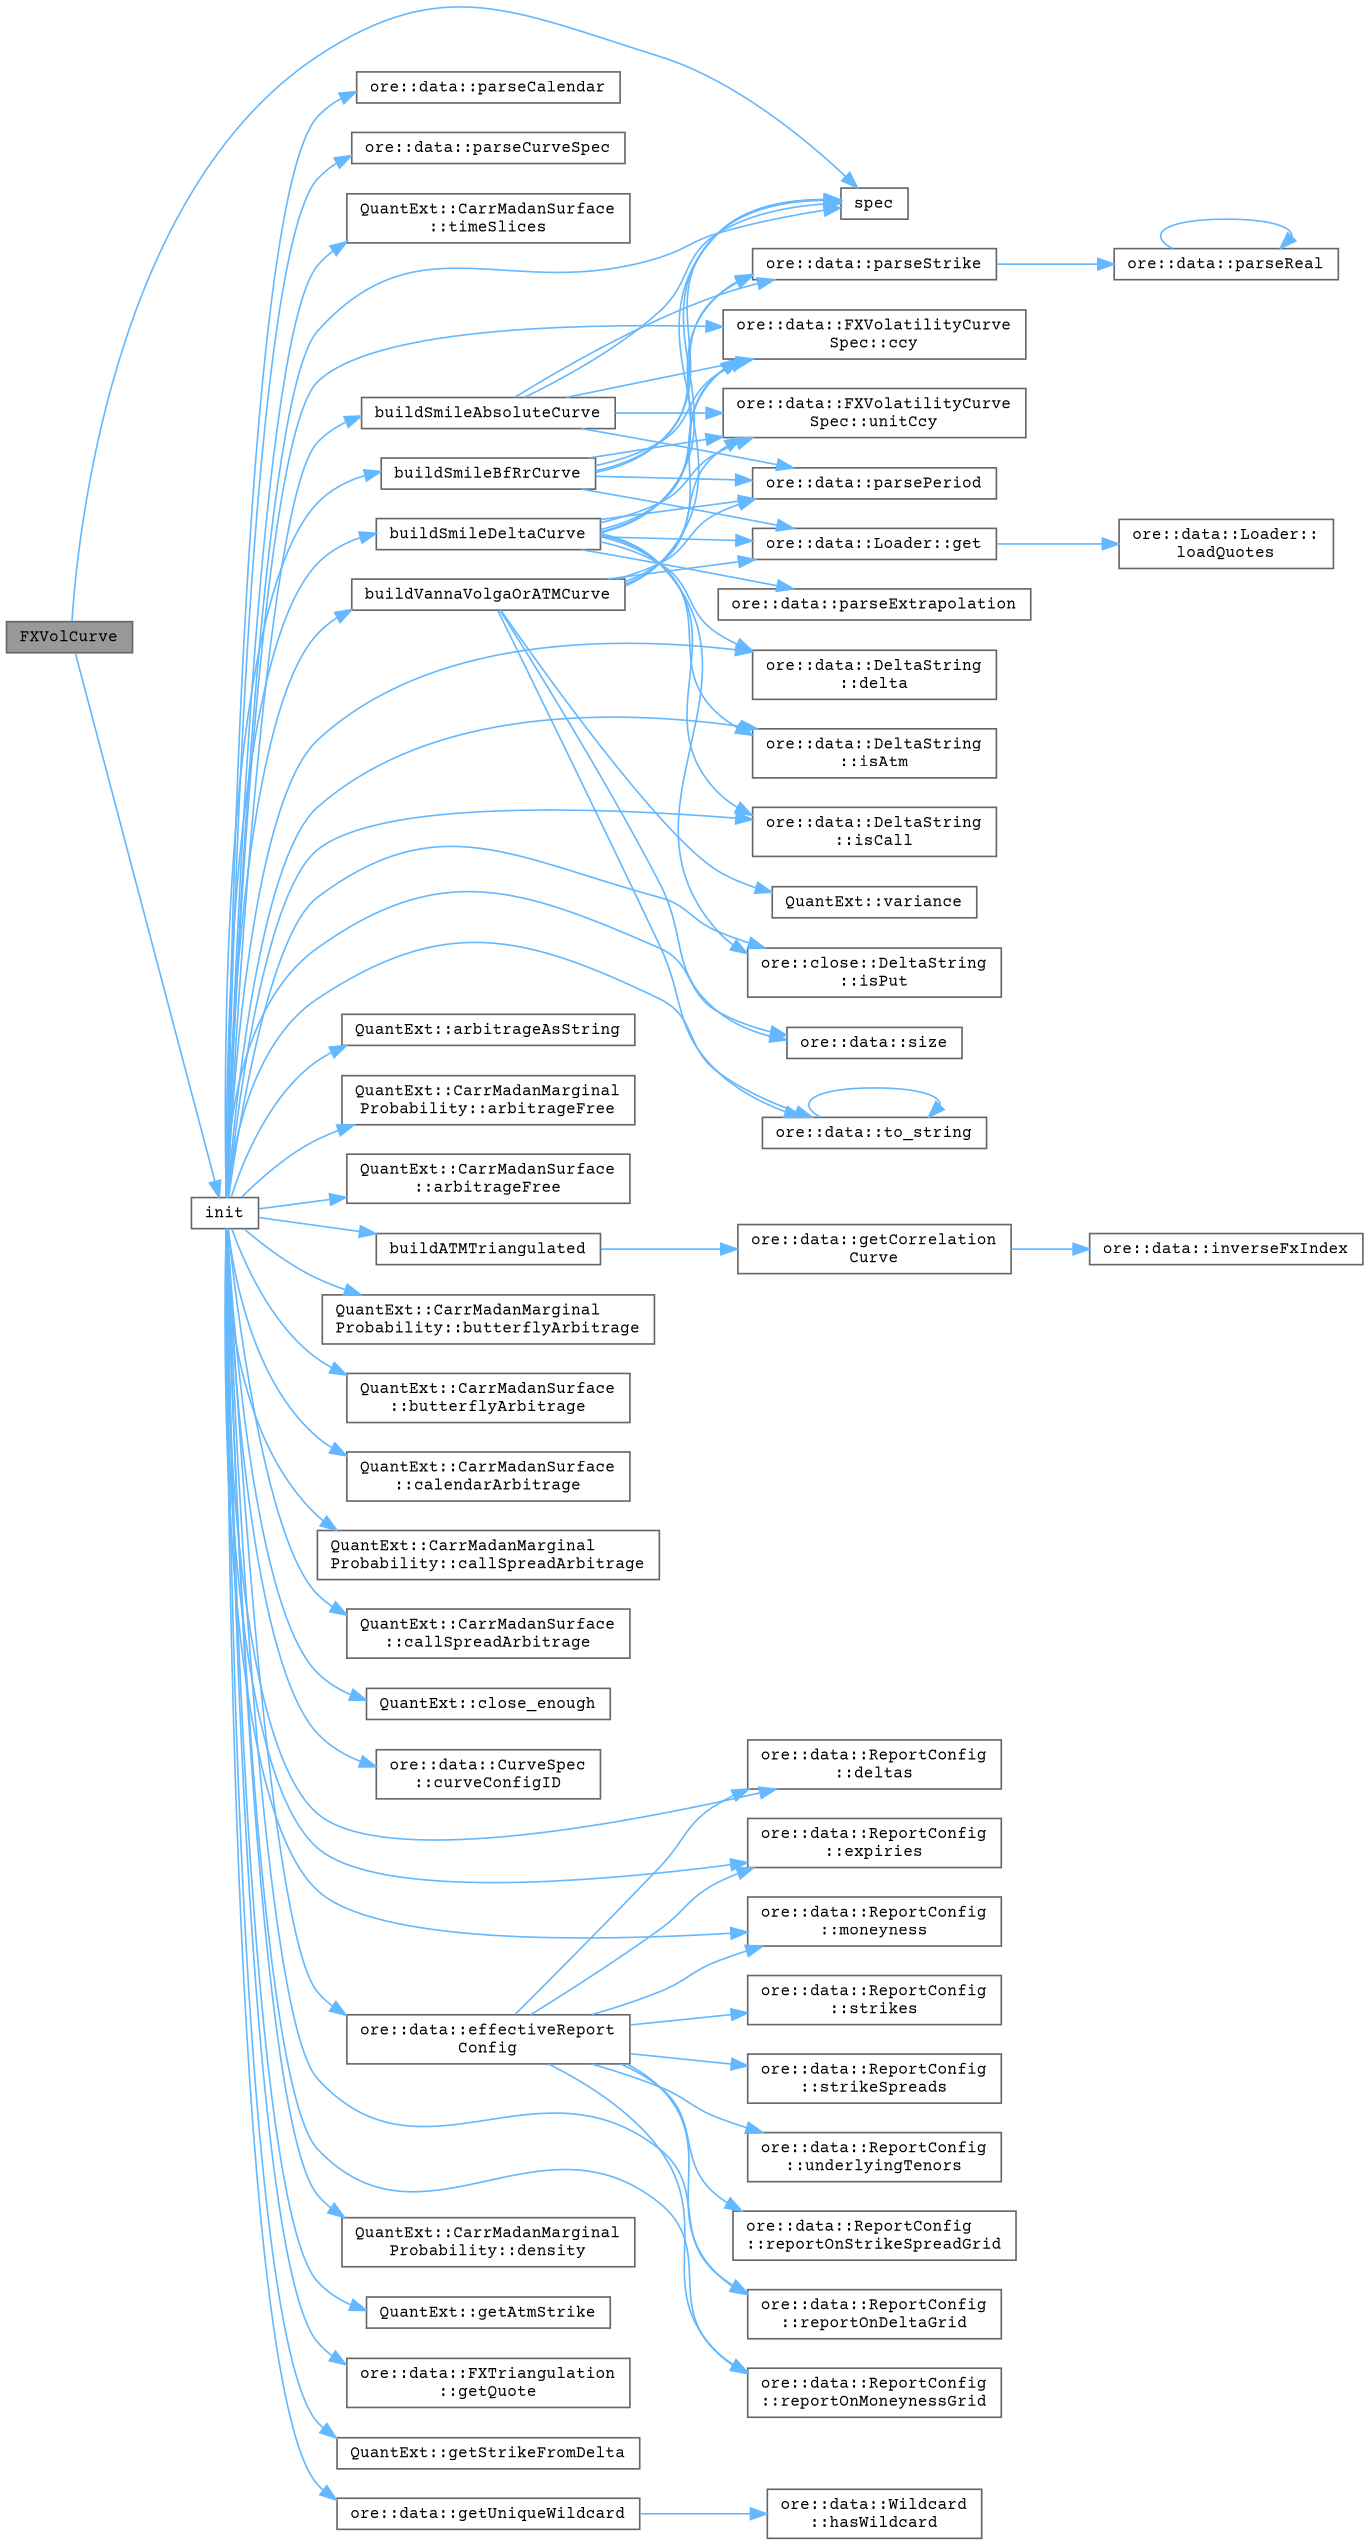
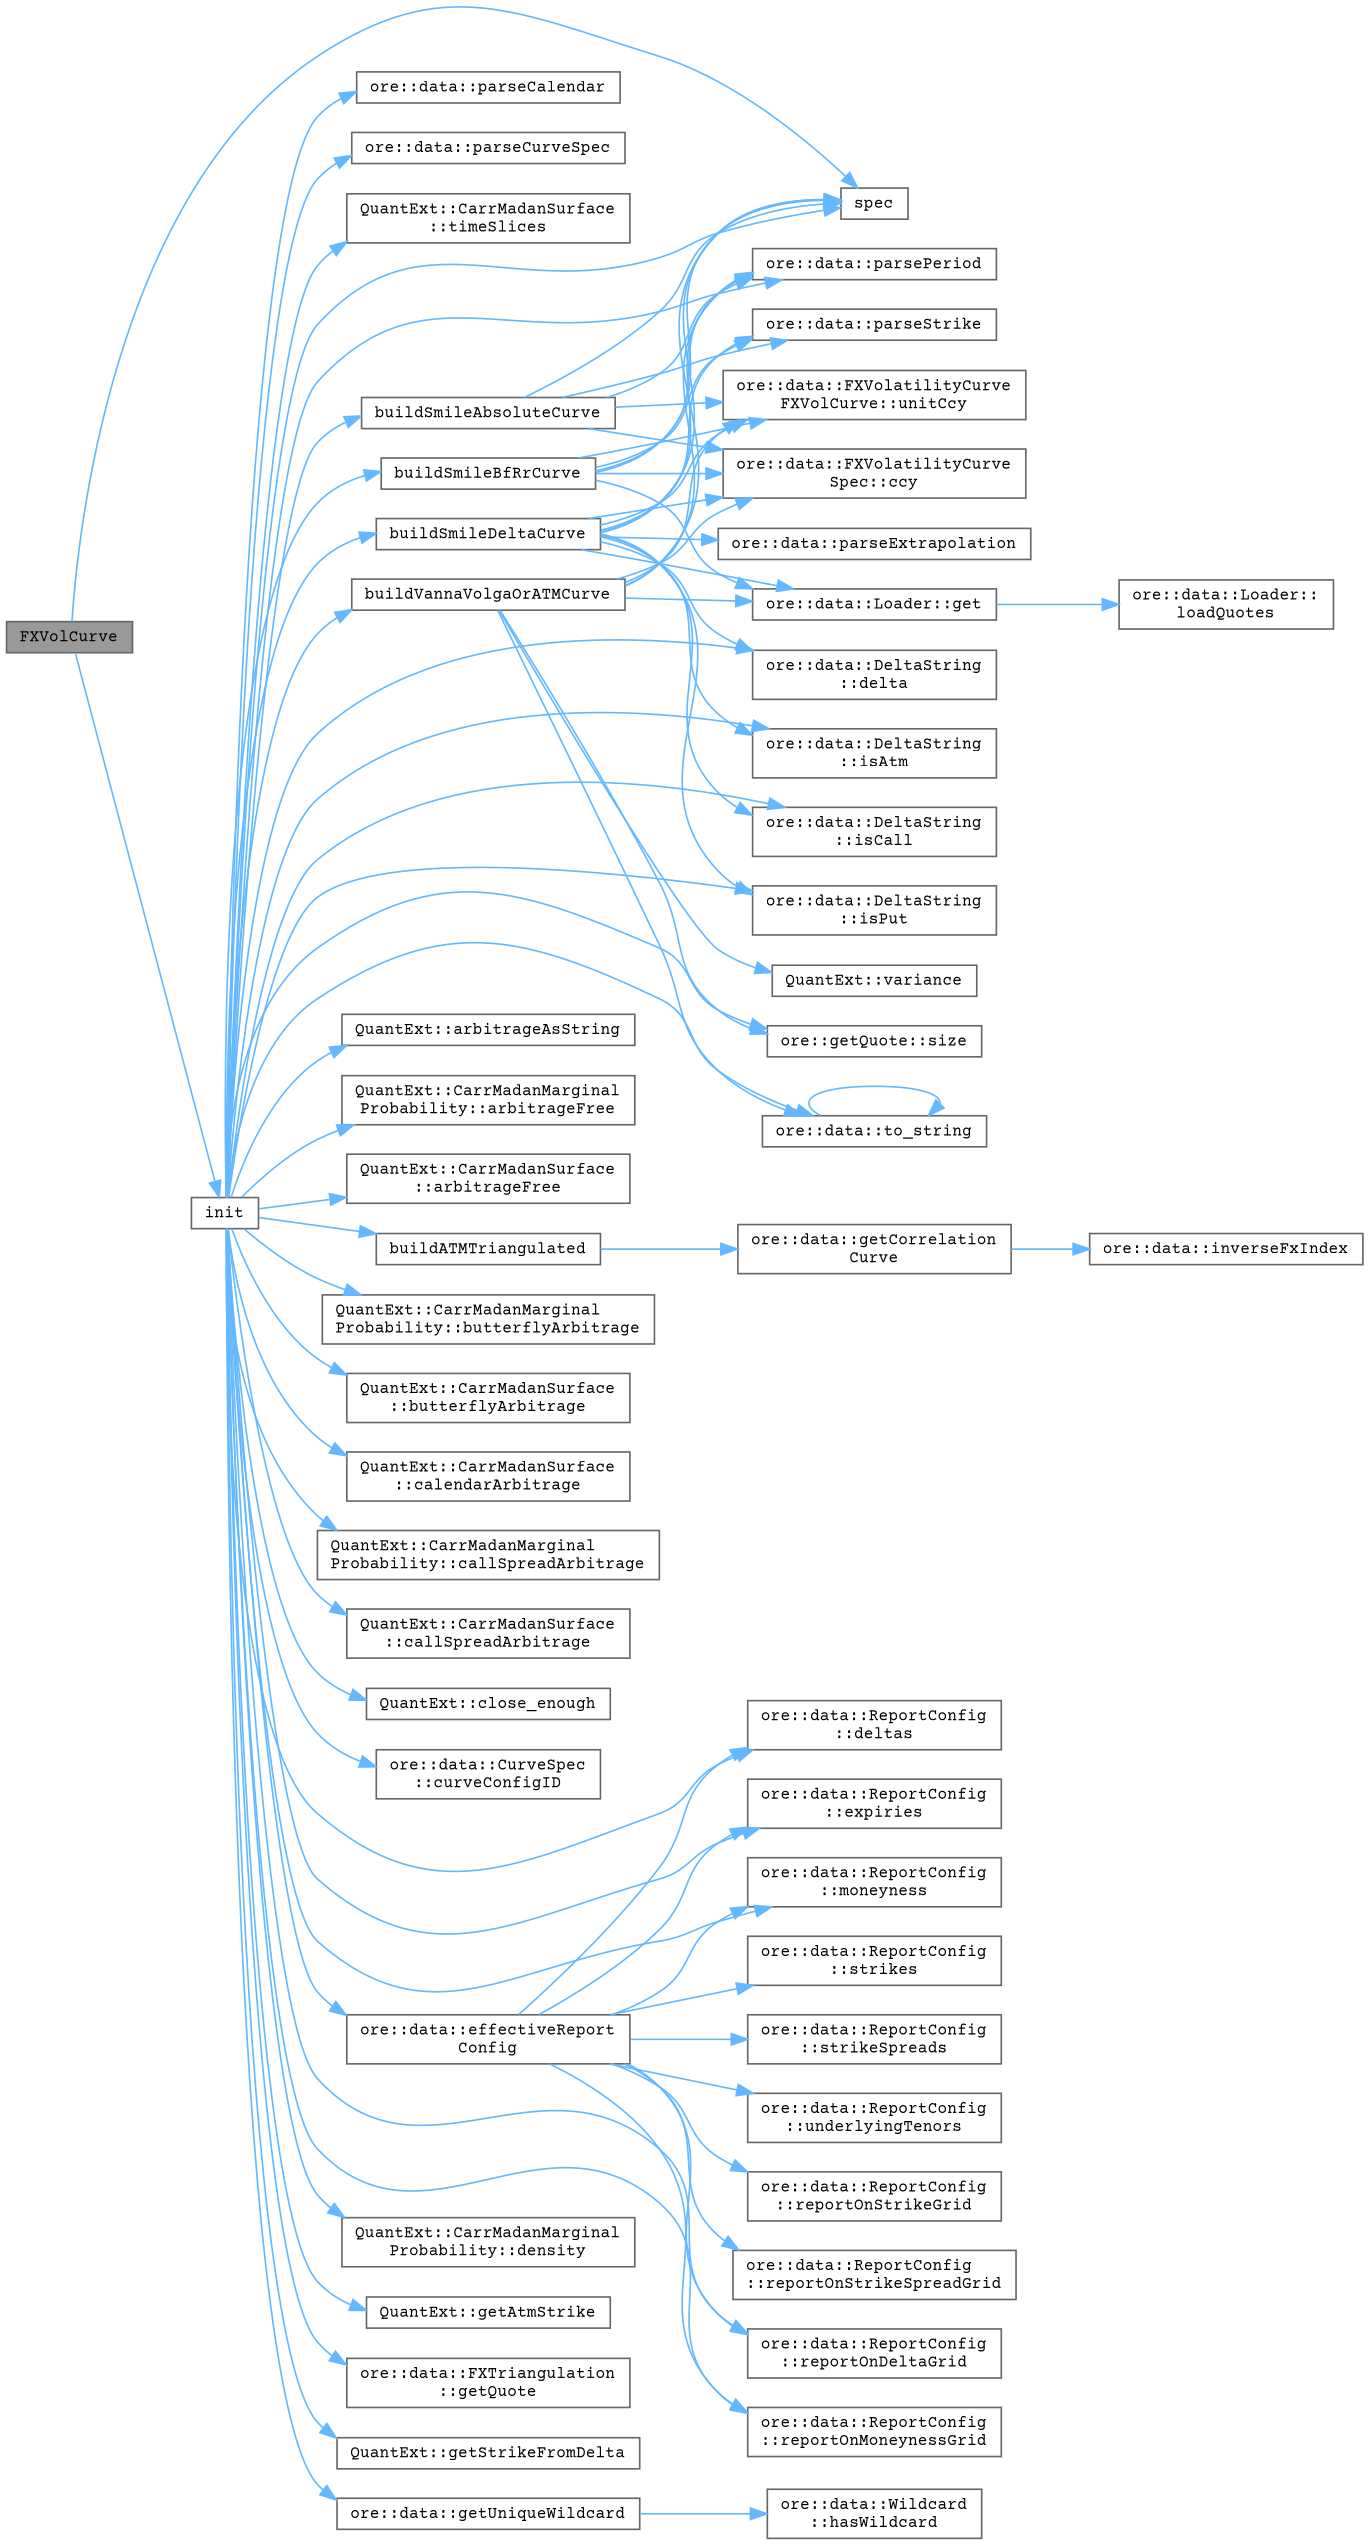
(1226, 264) -> none
(305, 409) -> (286, 488)
(875, 413) -> (875, 395)
(875, 973) -> (875, 910)
(875, 1043) -> (875, 1041)
none -> (875, 2196)
